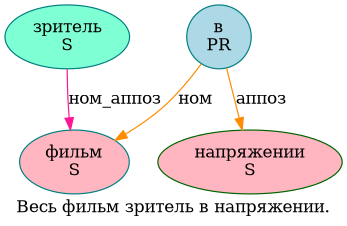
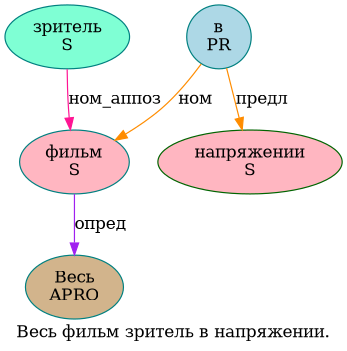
(261, 99) -> (262, 99)
none -> (74, 287)
